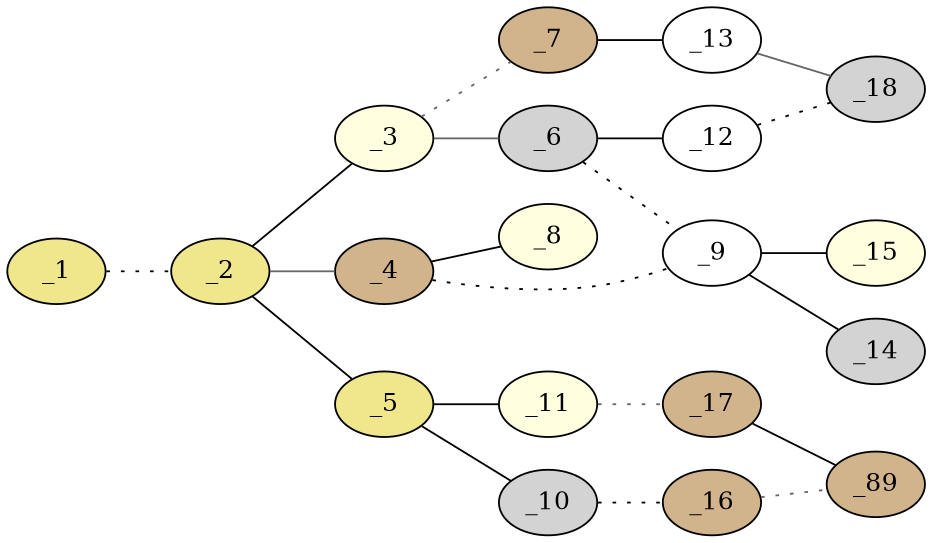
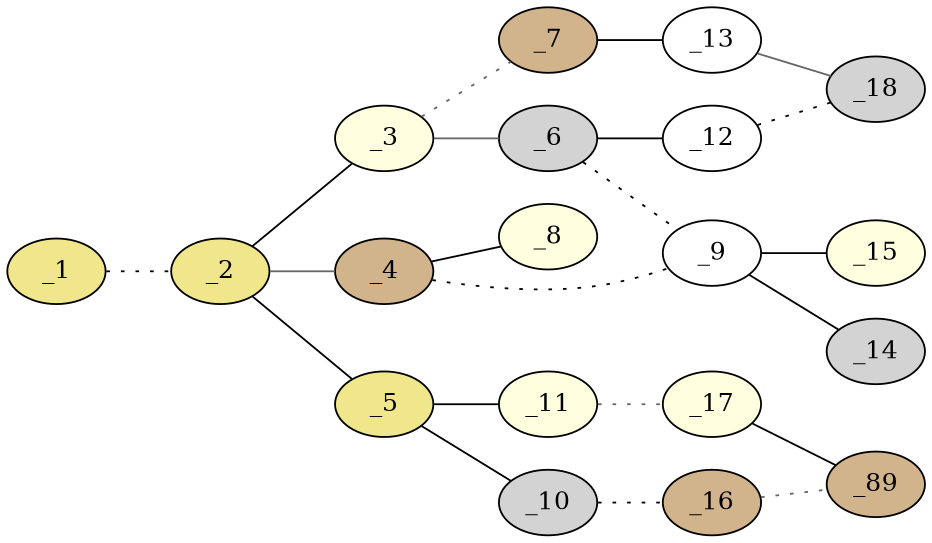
(712, 404) -> (712, 404)
